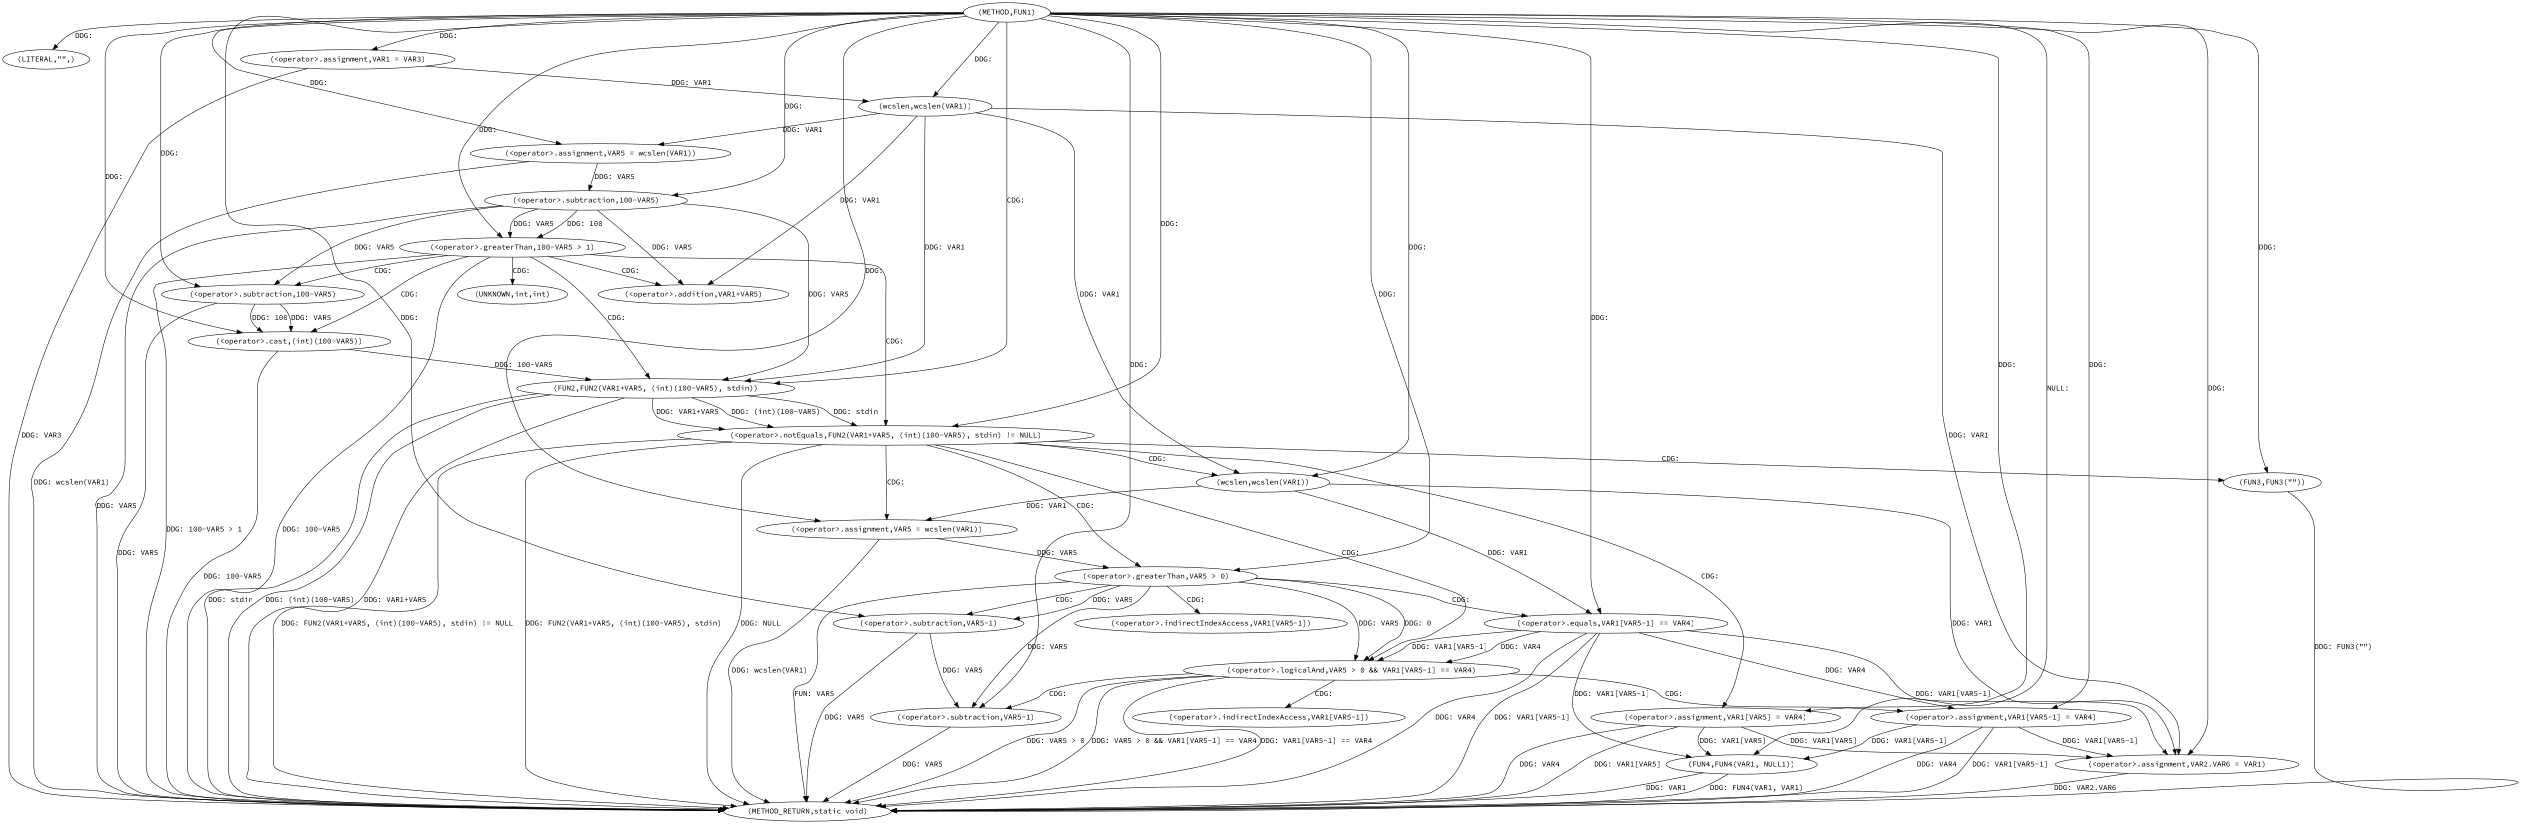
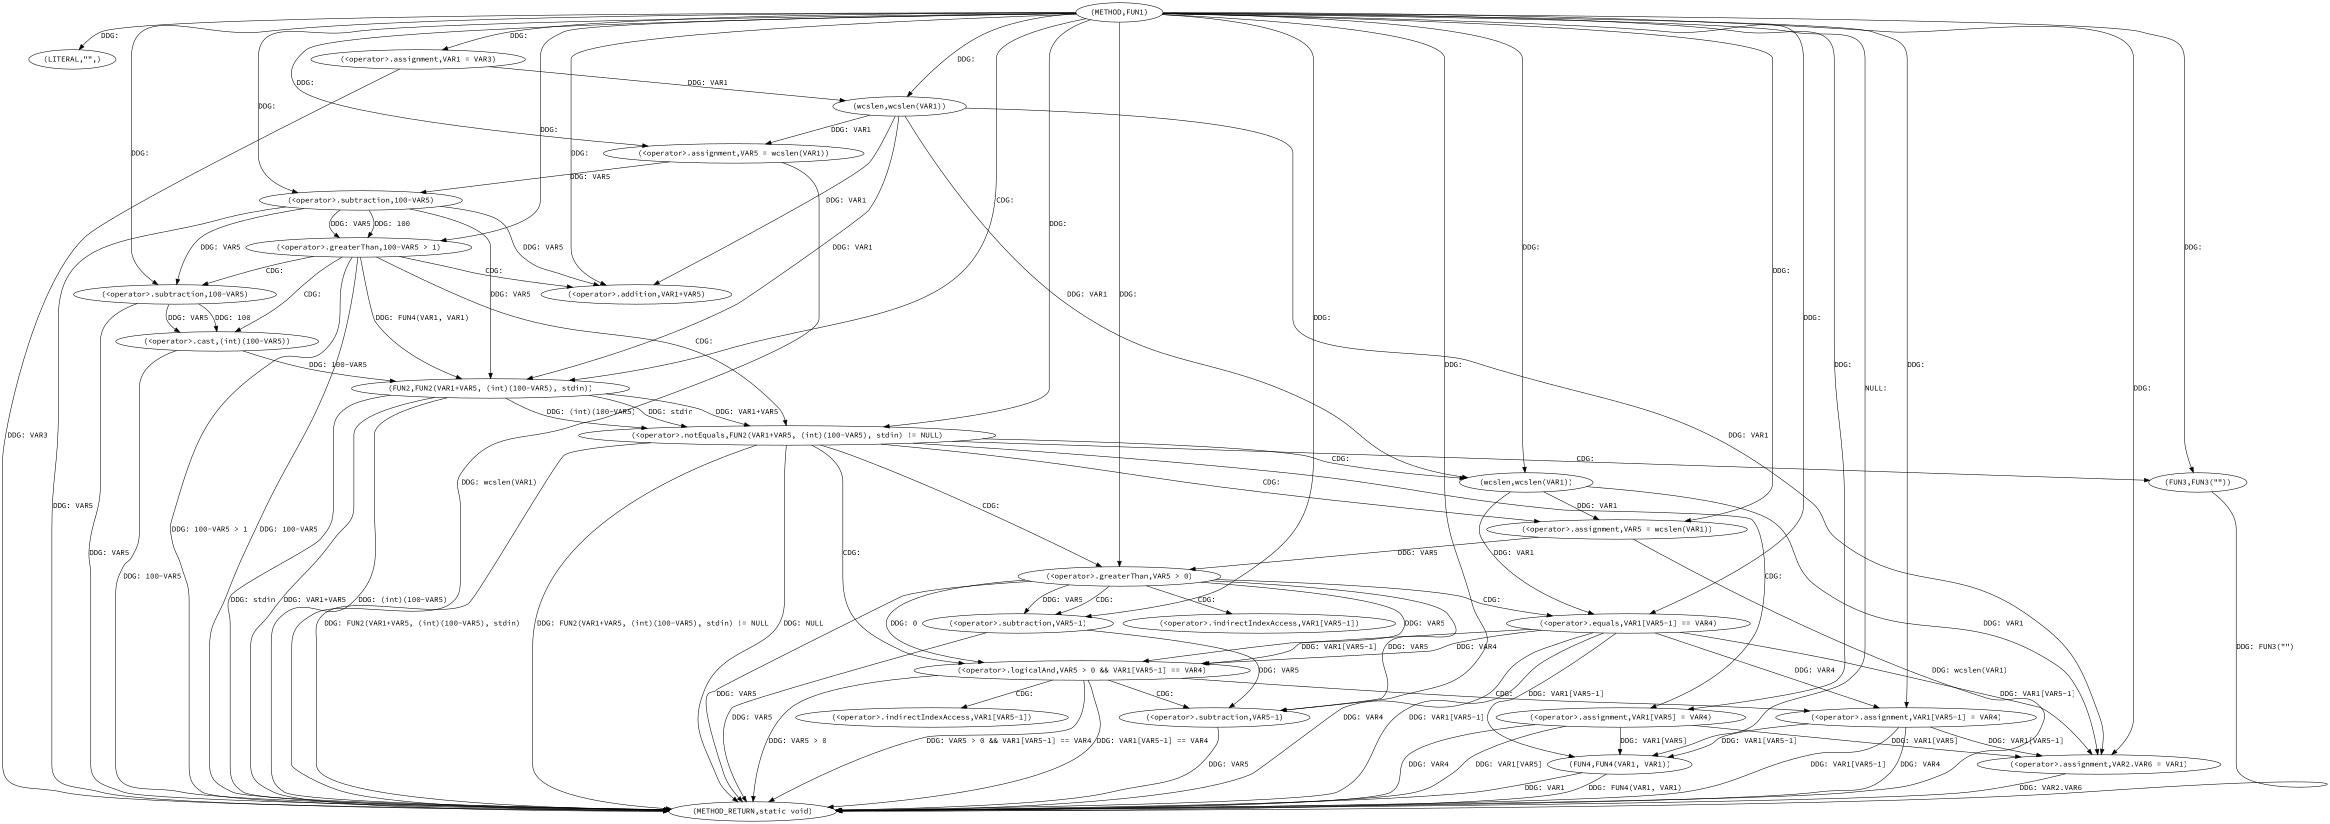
(222, 26) -> (704, 34)
(513, 294) -> none
(619, 318) -> (422, 318)
(814, 694) -> (737, 694)
(1742, 764) -> (1620, 764)
